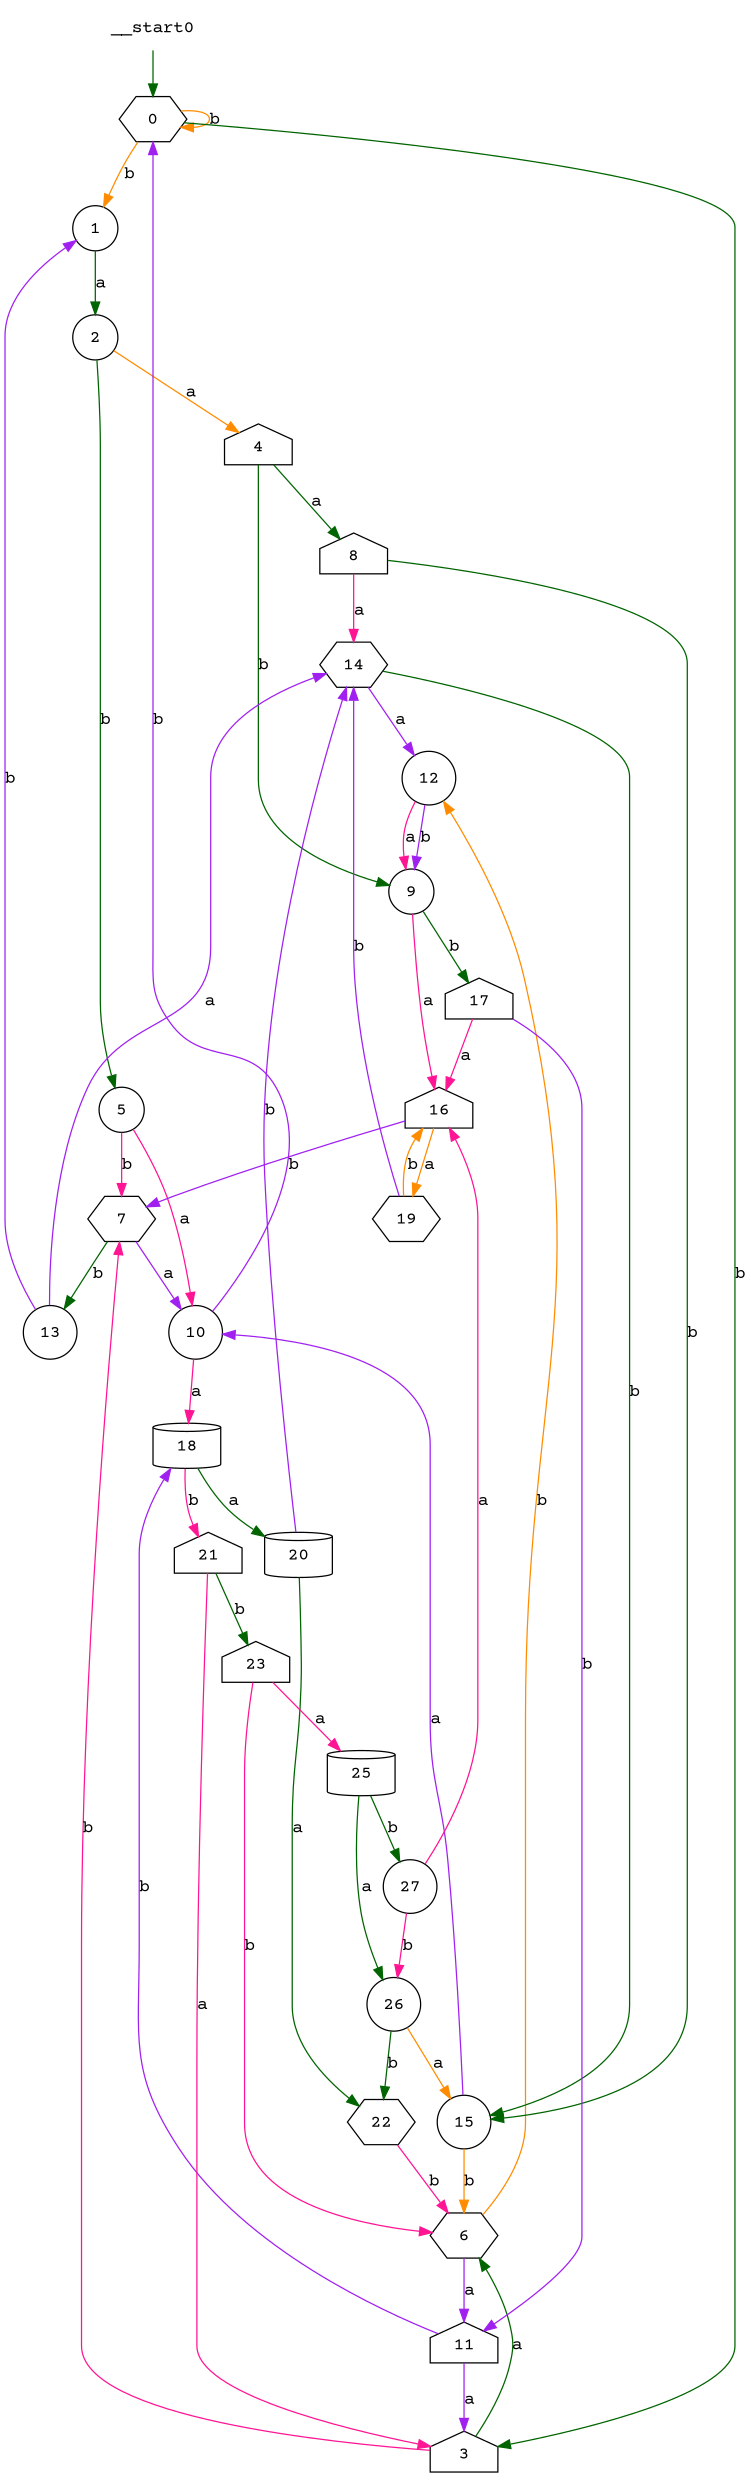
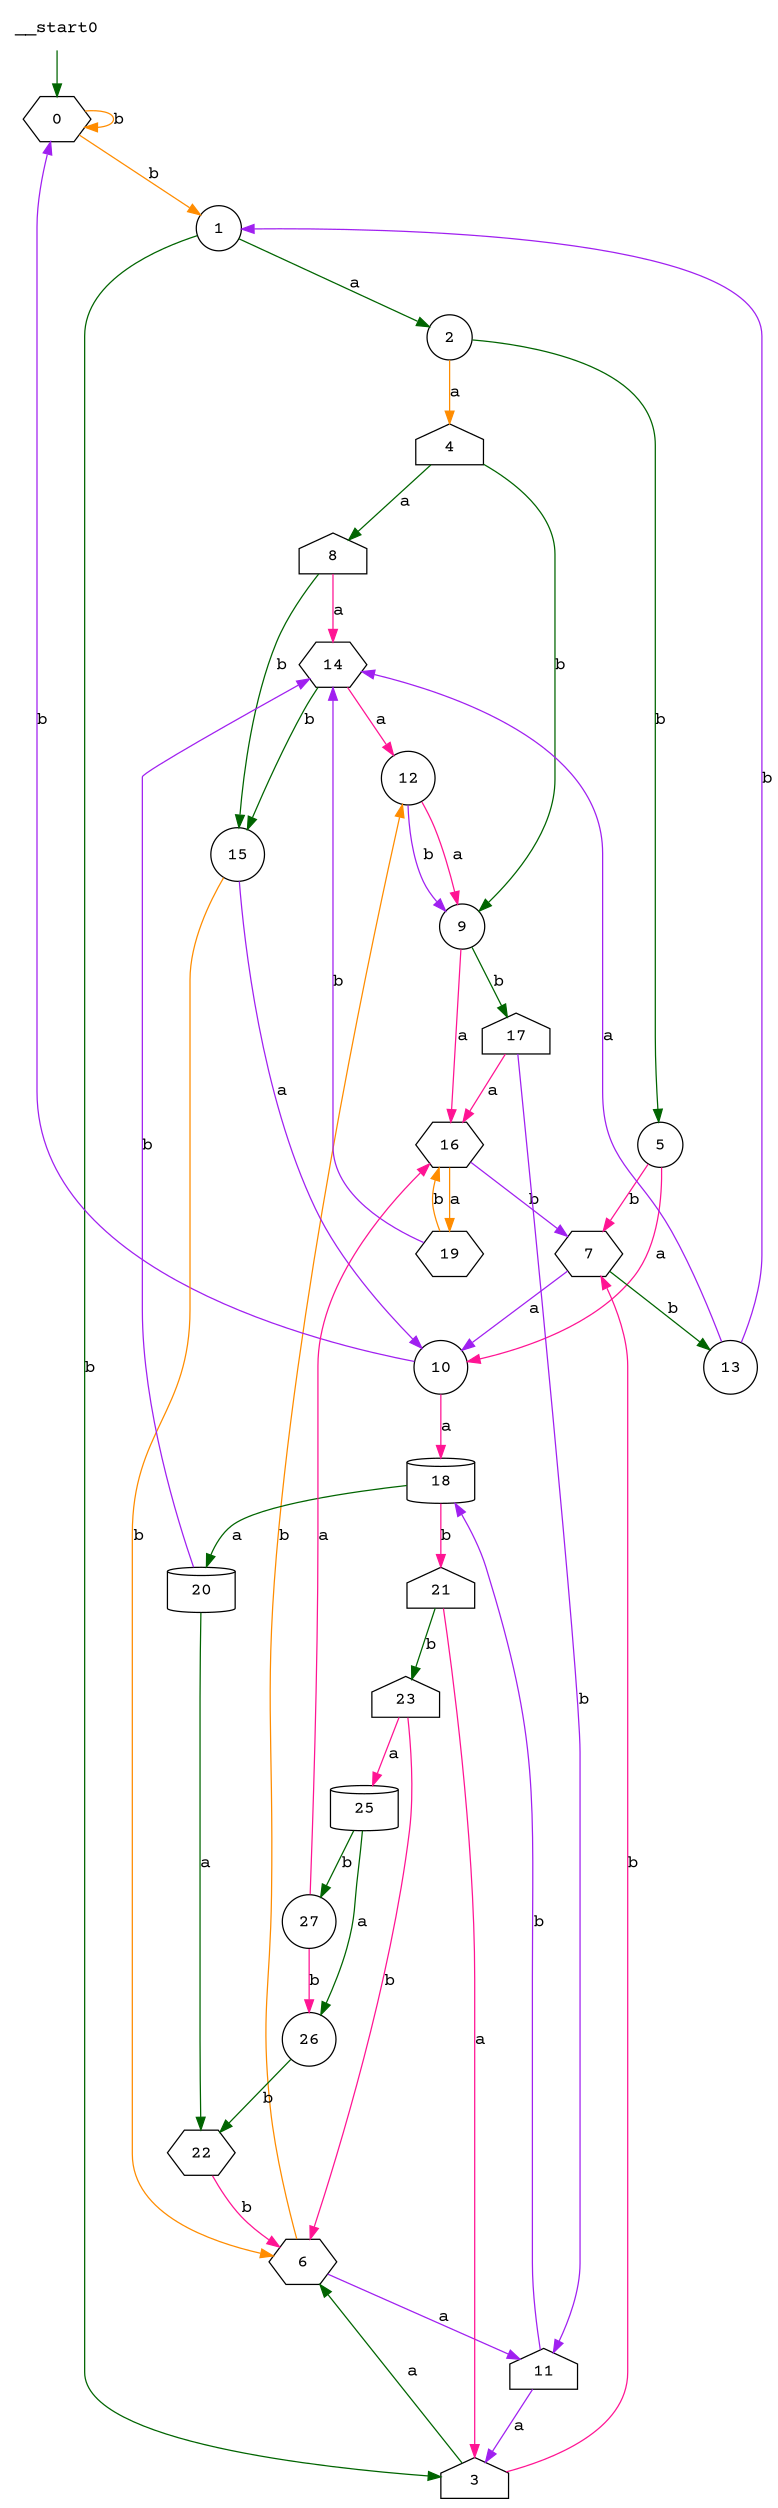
(388, 716) -> (367, 716)
(439, 1110) -> (450, 1145)
(735, 1130) -> (85, 1460)
(426, 2058) -> none
